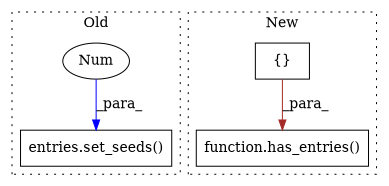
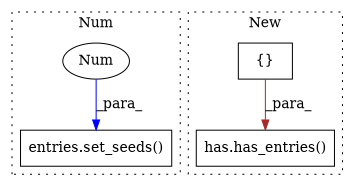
(96, 24) -> (96, 24)
(282, 148) -> (265, 148)
